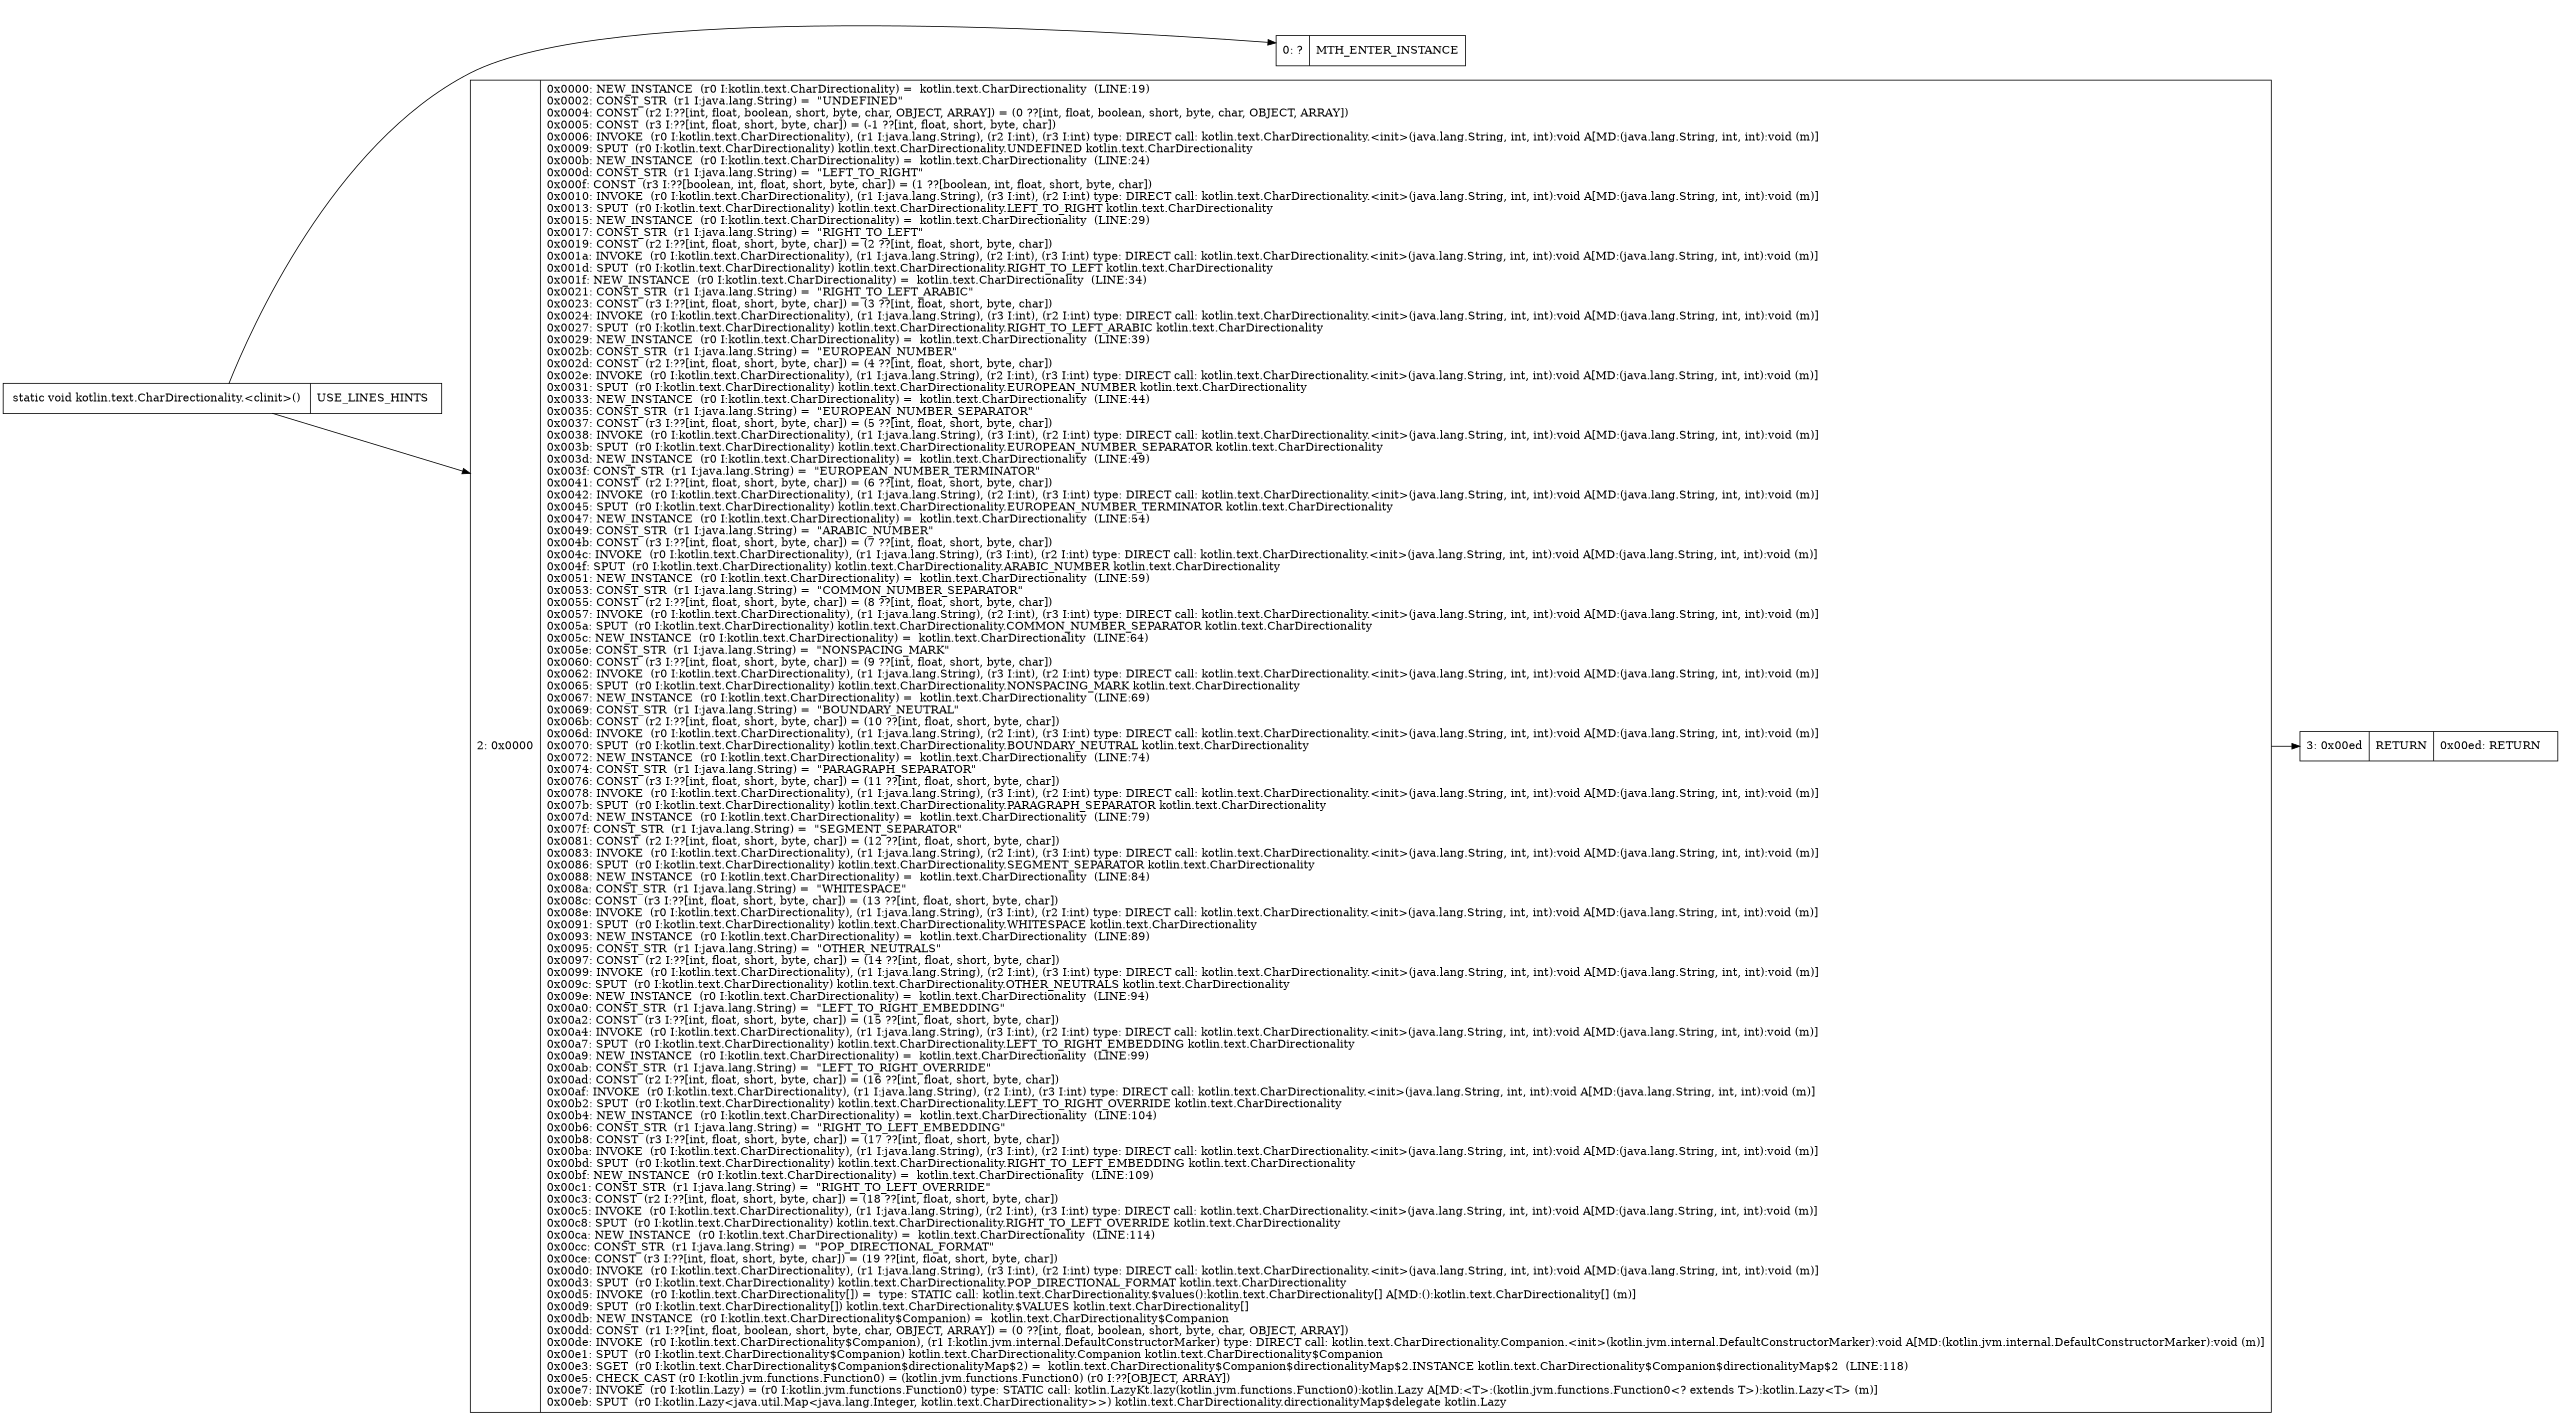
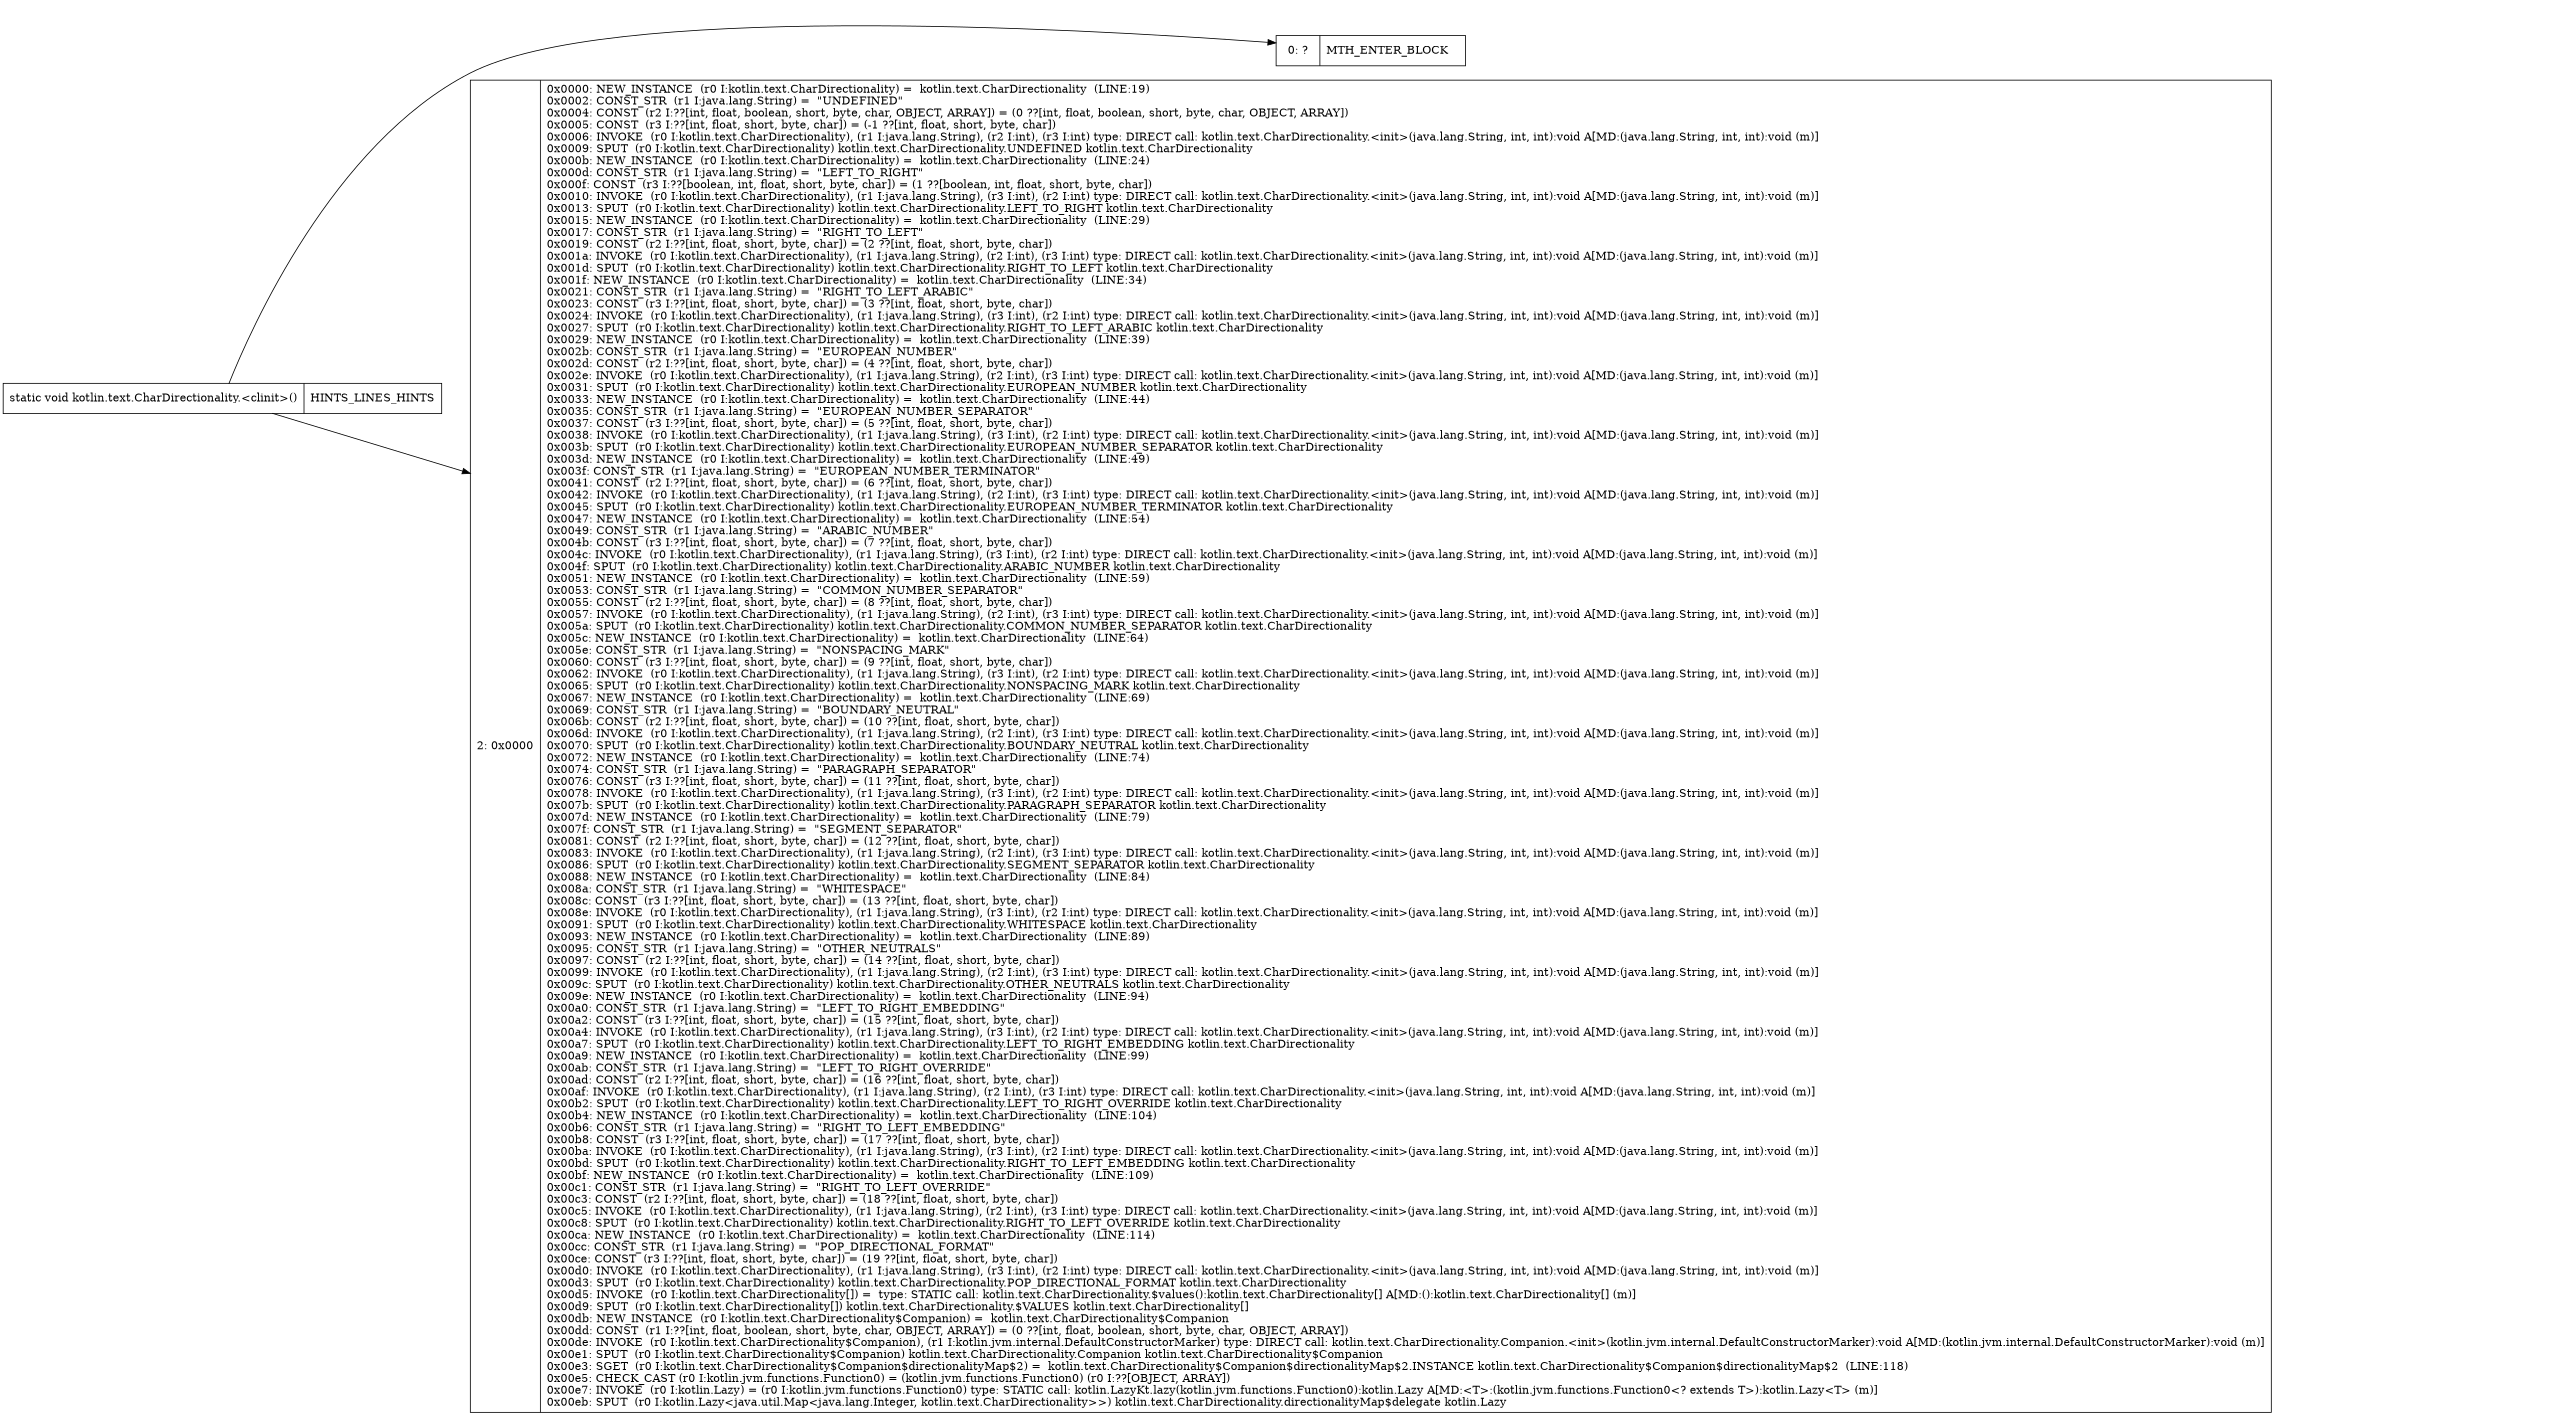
(1388, 50) -> (1388, 50)
(373, 398) -> (373, 398)
(2429, 746) -> none
